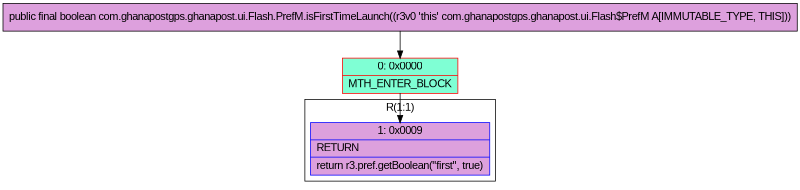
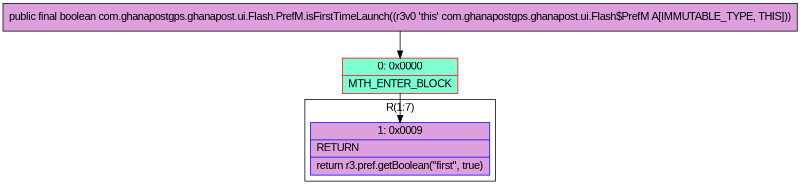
(400, 108) -> (400, 108)
